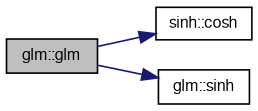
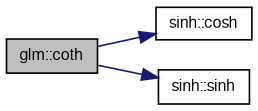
(52, 56) -> (52, 56)
(204, 87) -> (204, 87)
